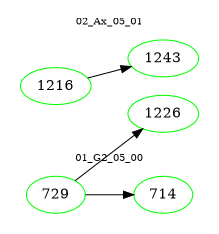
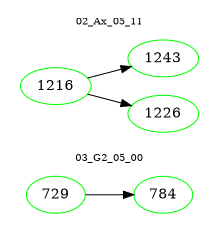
(110, 22) -> (110, 22)
(105, 158) -> (104, 99)
(110, 158) -> (110, 158)
(163, 195) -> (163, 195)
